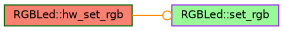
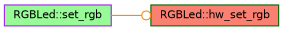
(147, 15) -> (126, 15)
